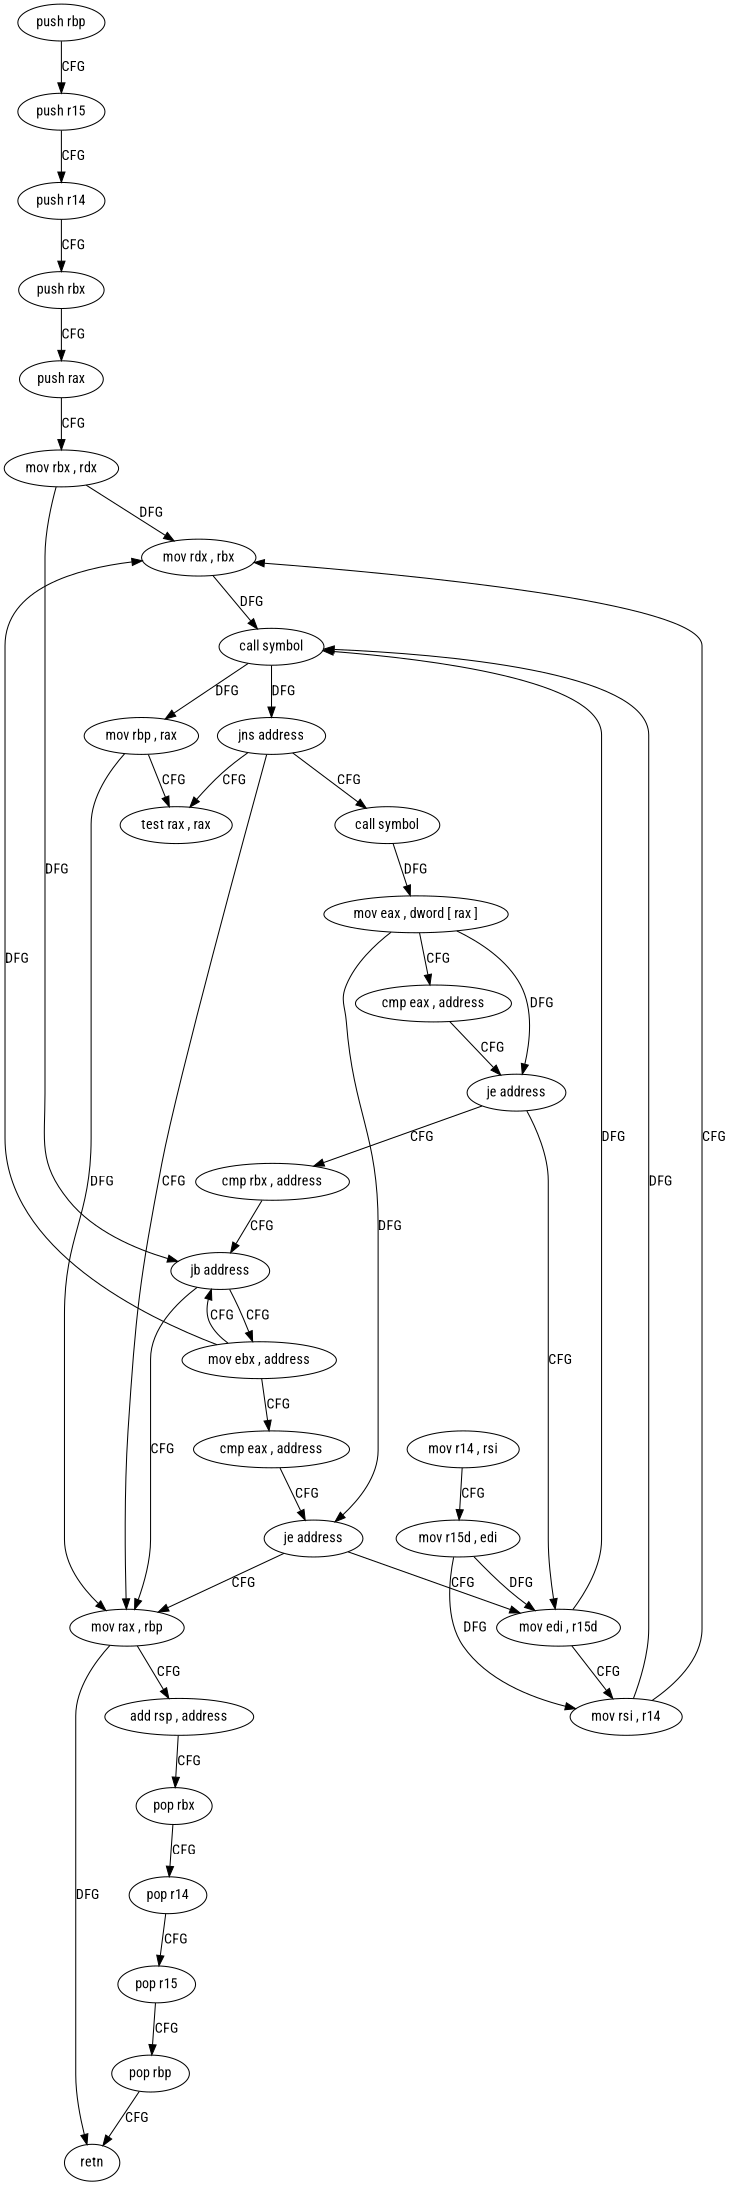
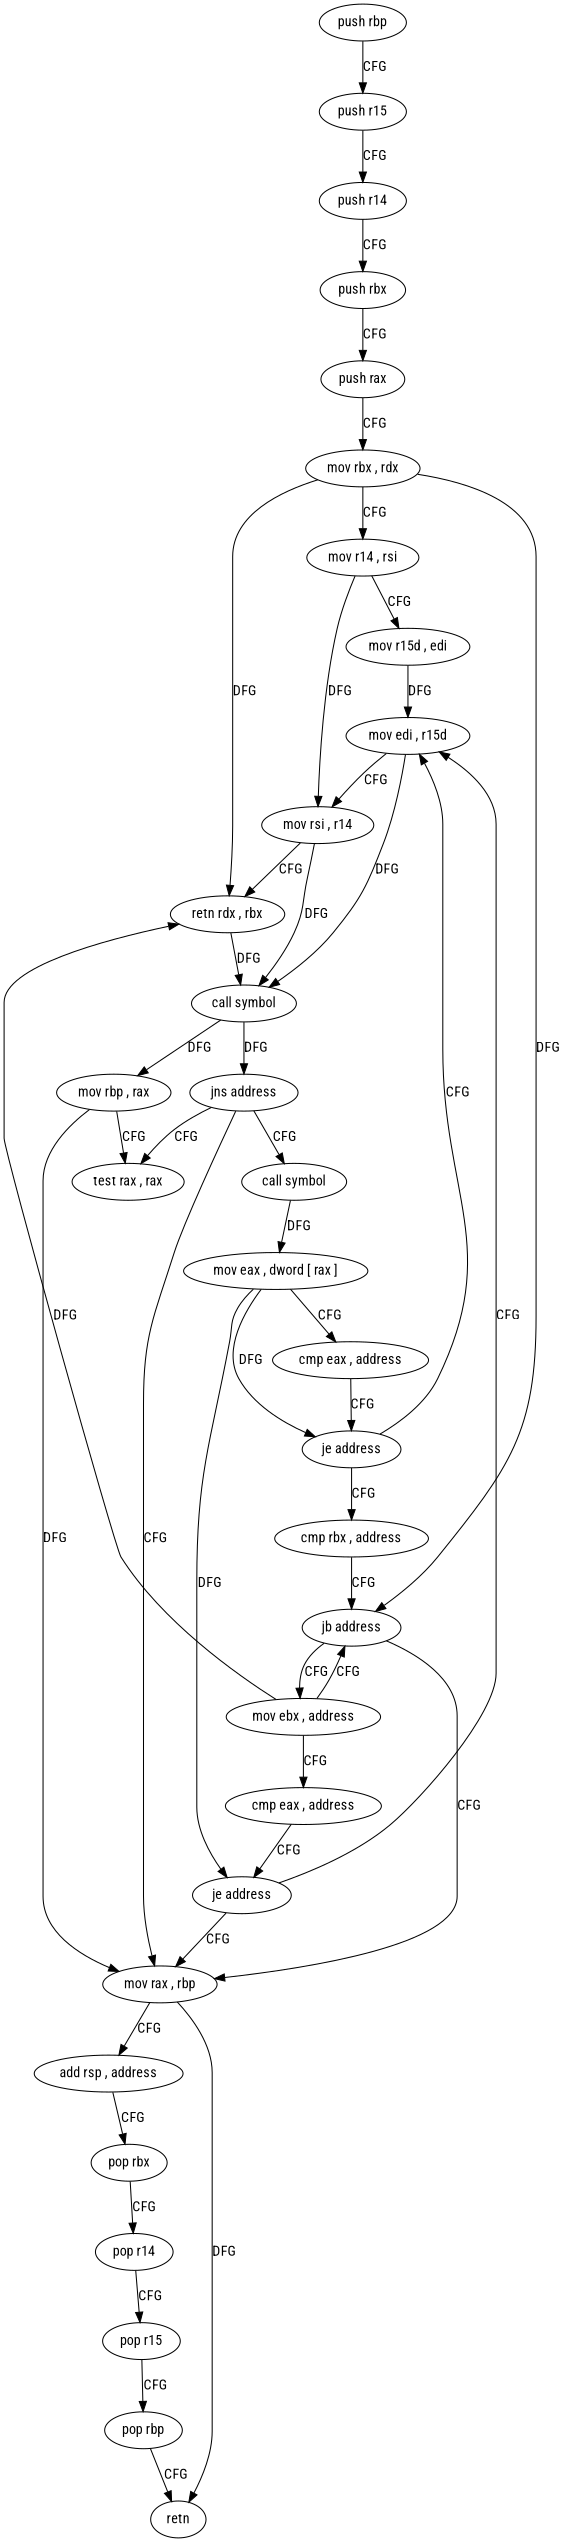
none -> (363, 508)
(199, 558) -> (228, 914)
(472, 1657) -> (327, 684)
